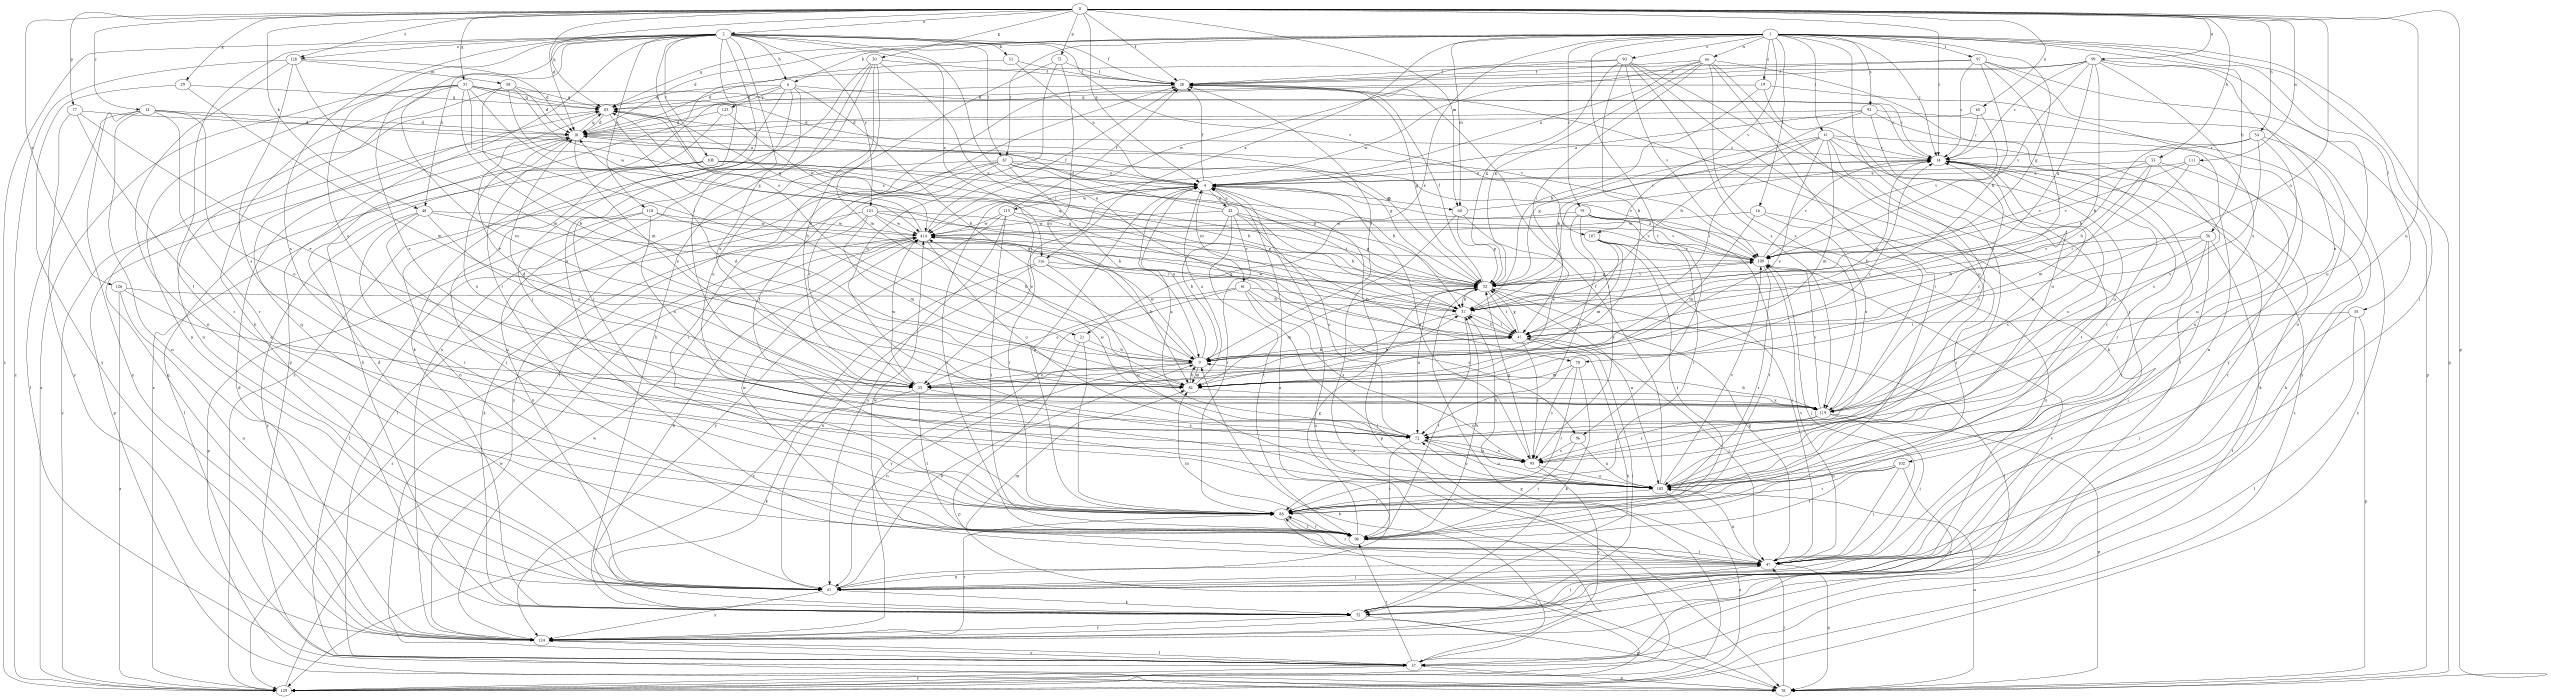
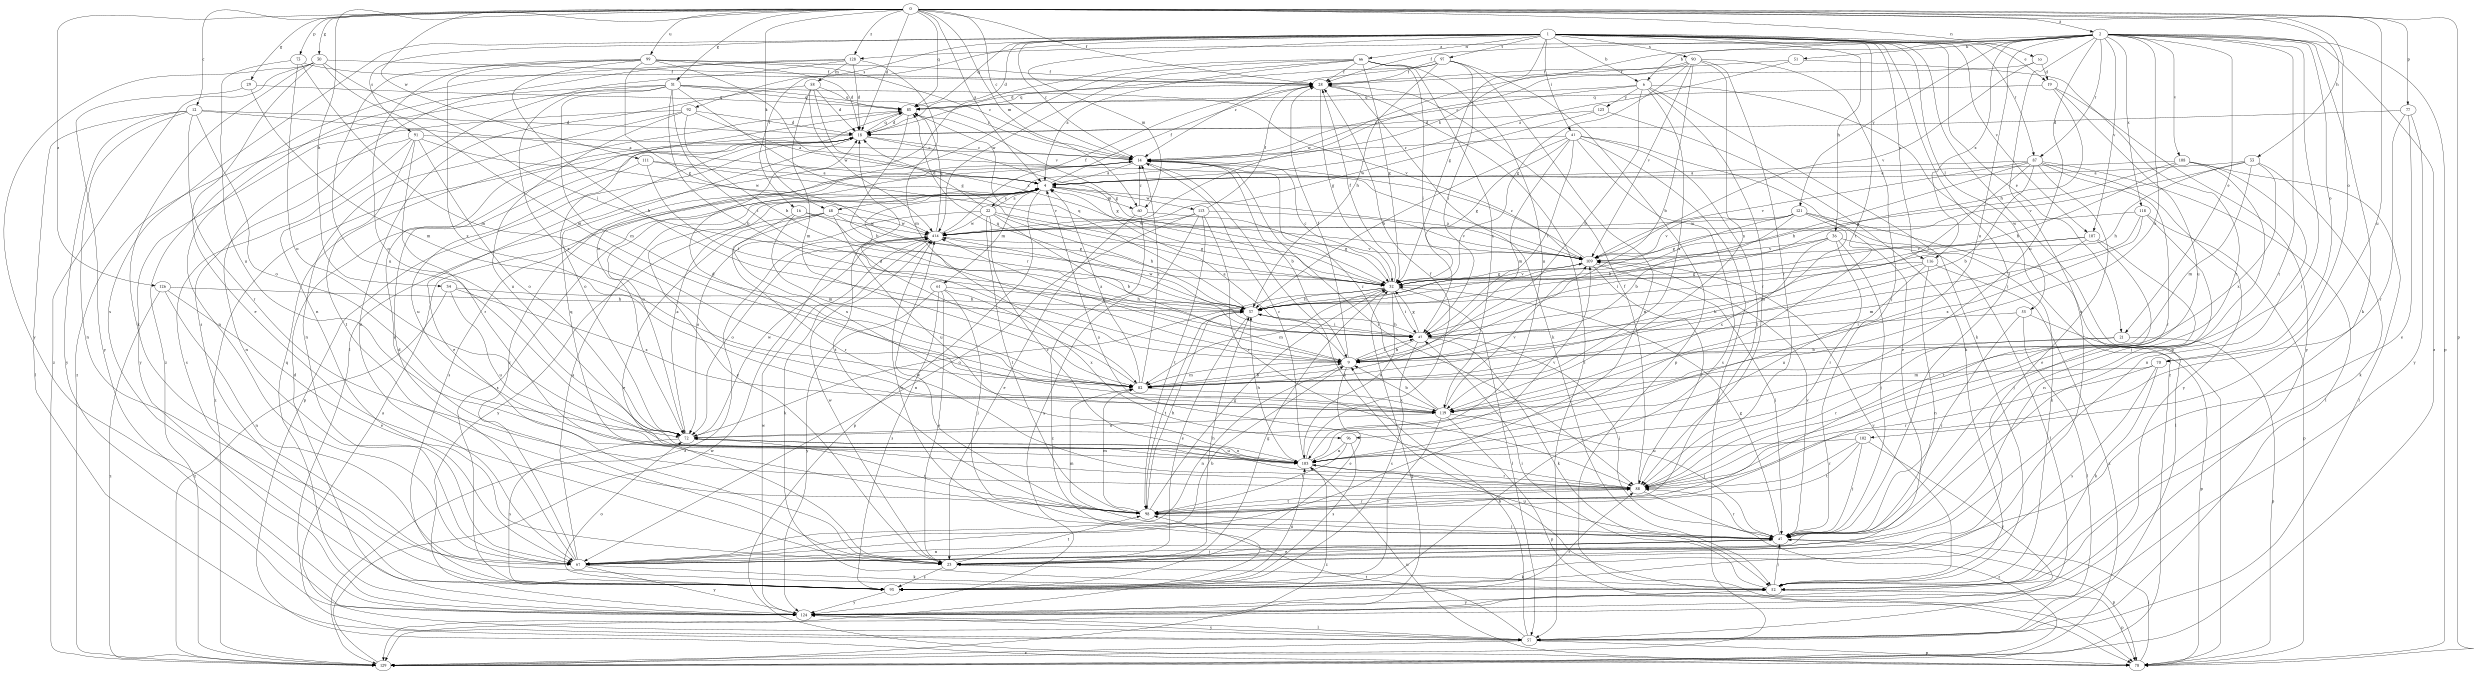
(1279, 119) -> (2044, 71)
(2108, 152) -> (812, 146)
(1825, 460) -> (1021, 266)
none -> (1265, 552)
